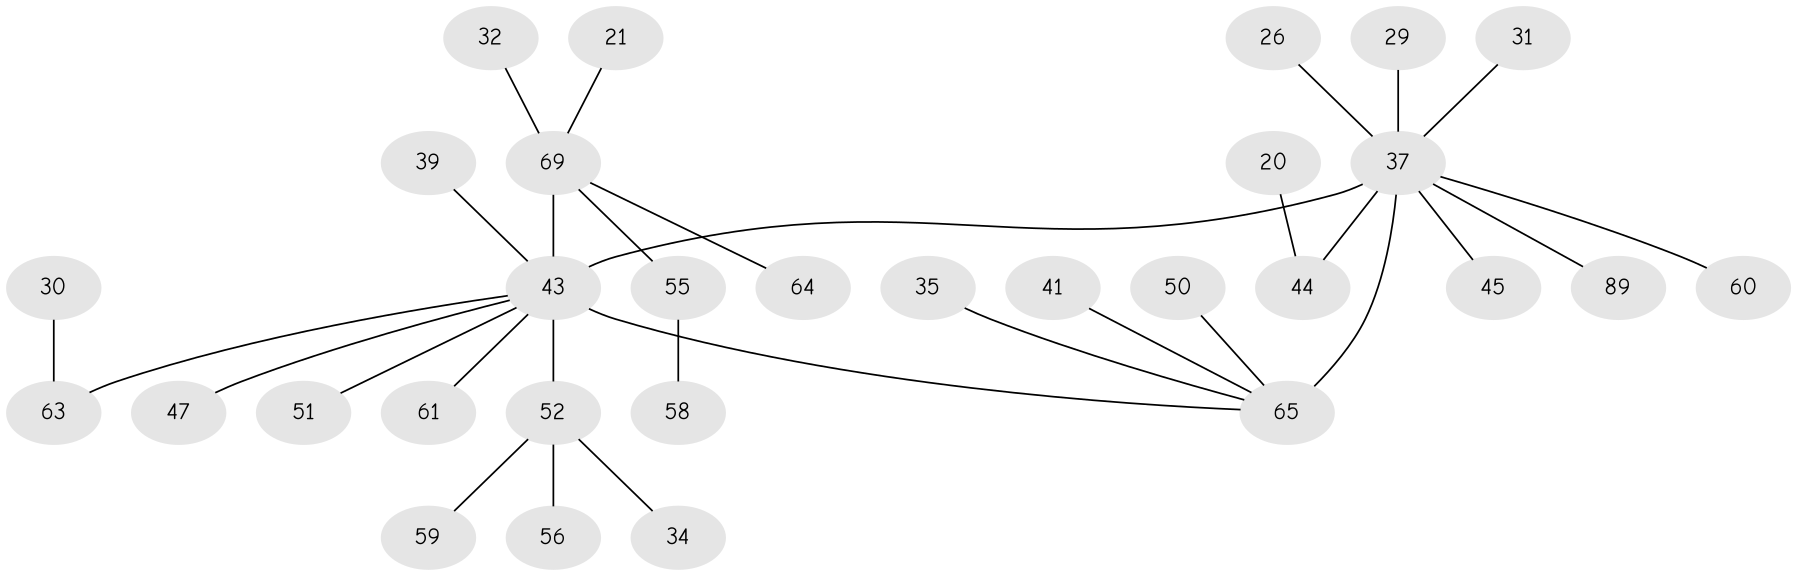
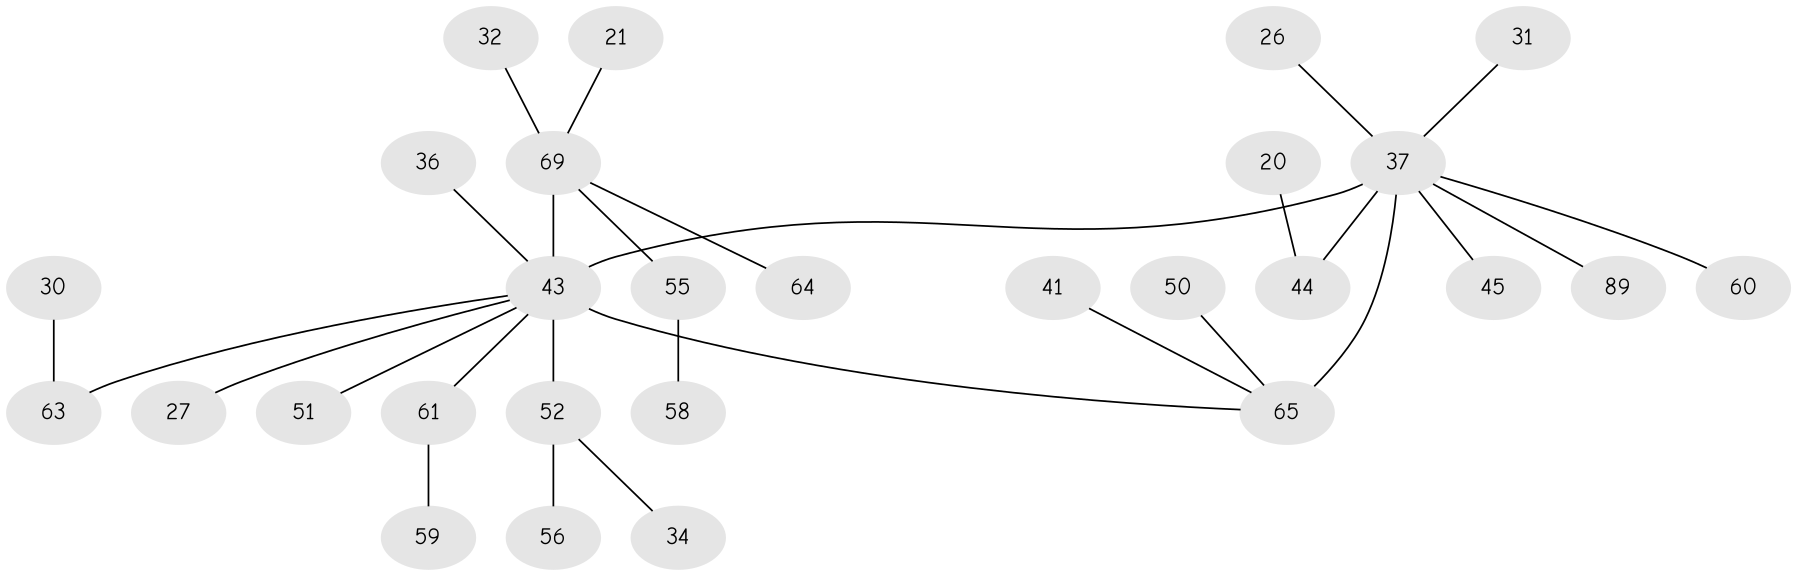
(1398, 38) -> none
(428, 163) -> (428, 163)
(928, 288) -> none
(179, 413) -> (179, 413)
(491, 475) -> (428, 475)
